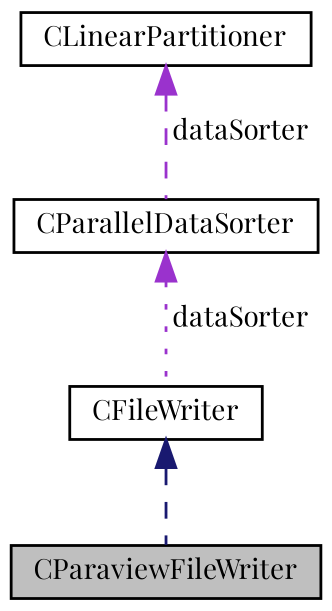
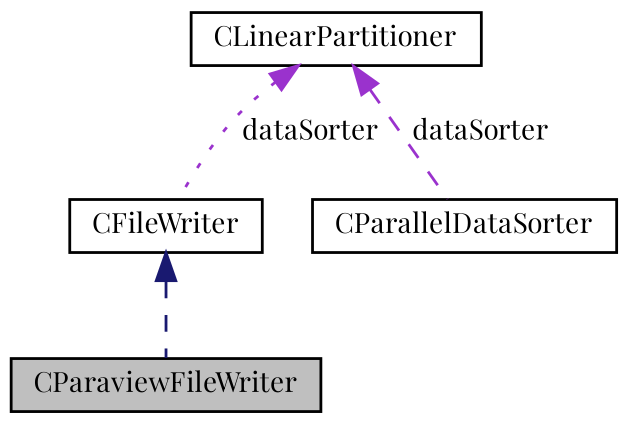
(166, 334) -> (221, 135)
